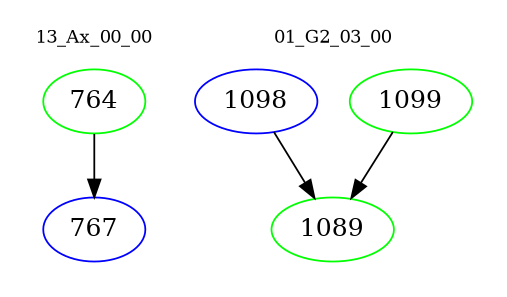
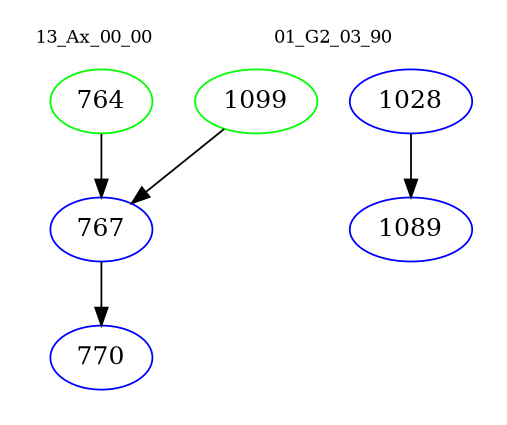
(334, 38) -> (334, 38)
(256, 101) -> (411, 101)
(377, 157) -> (193, 154)
(333, 230) -> (411, 230)
none -> (101, 358)
